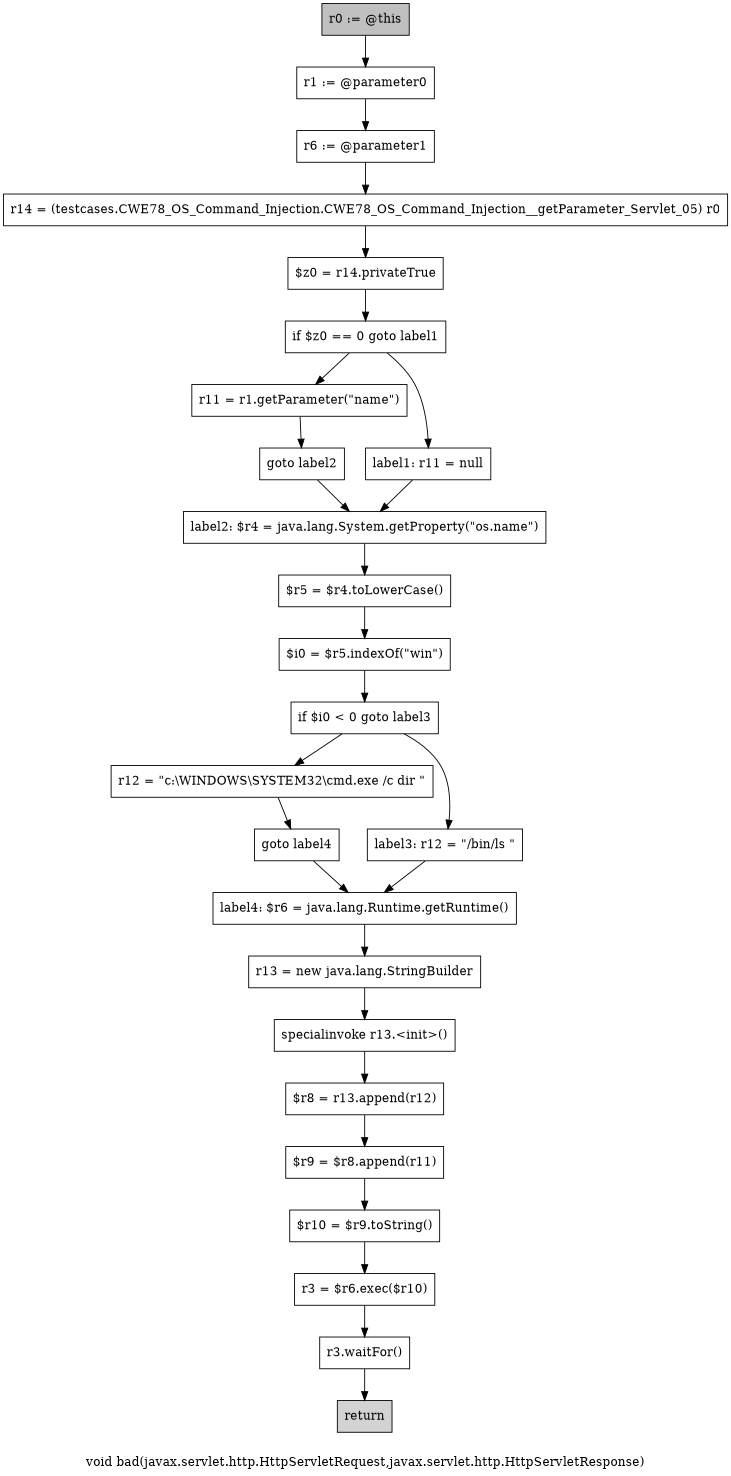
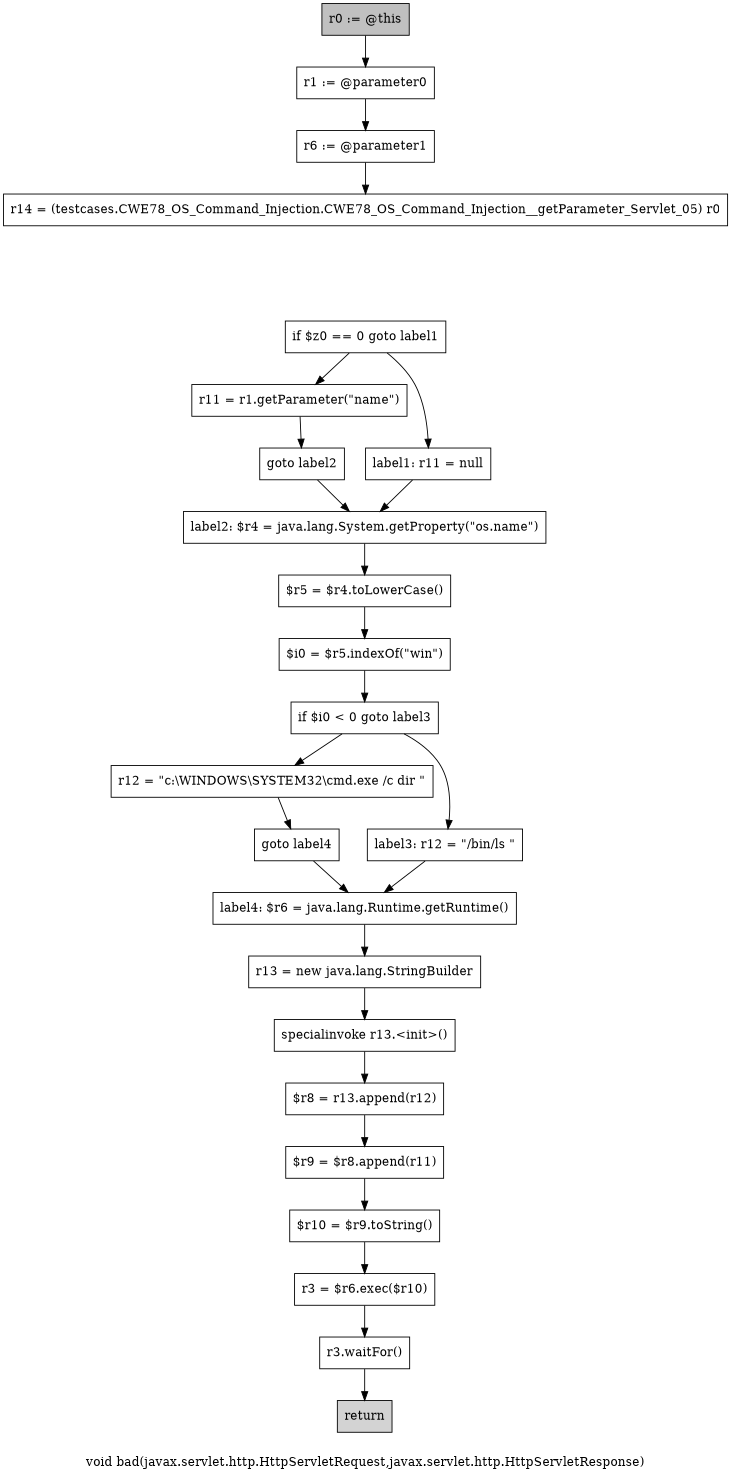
(366, 273) -> none
